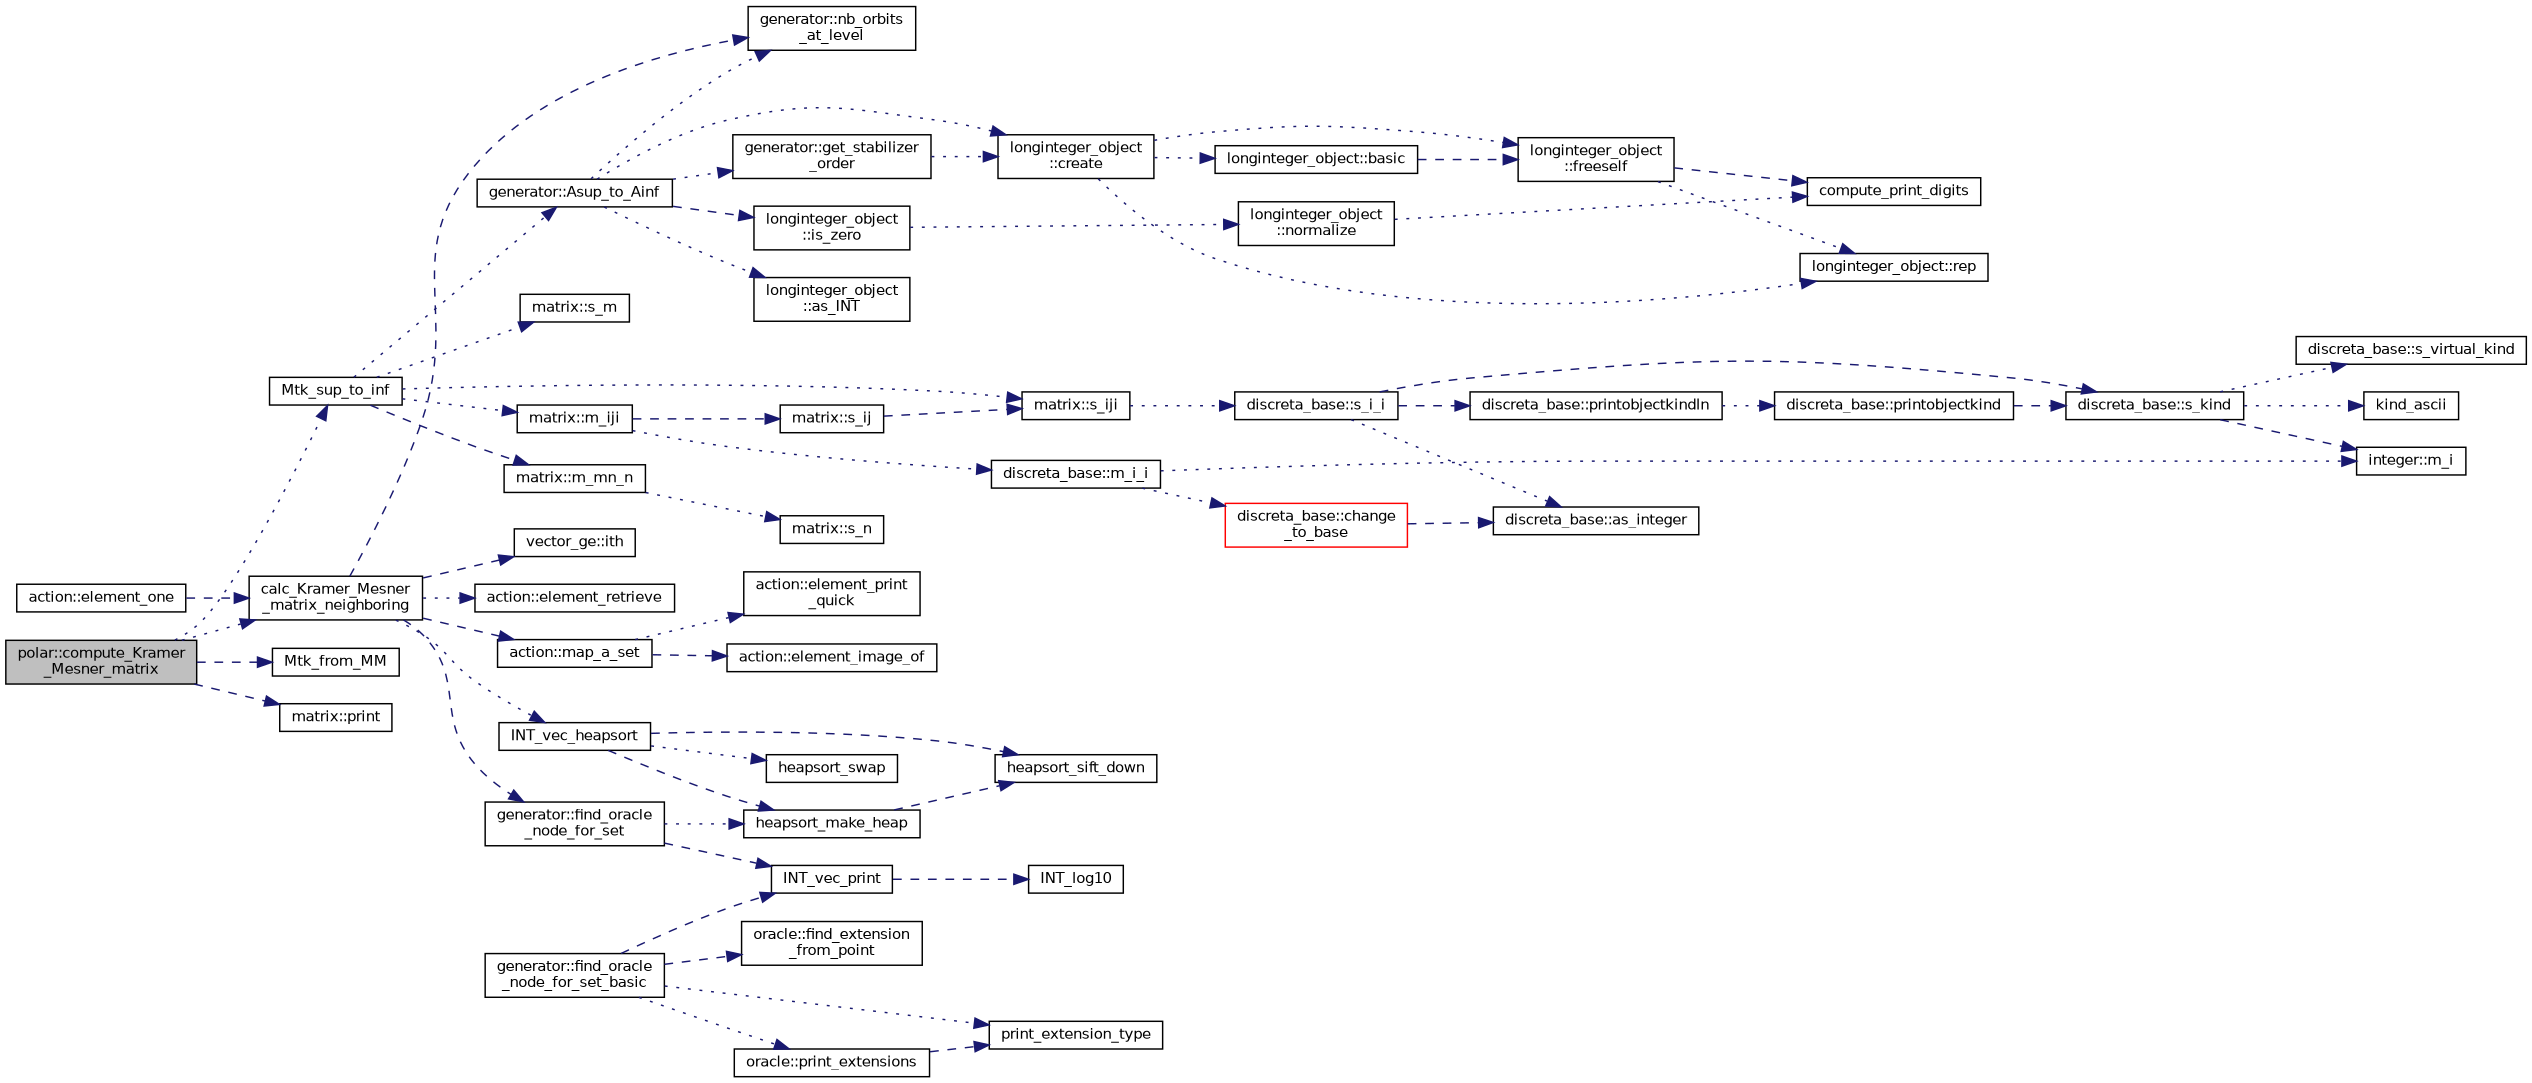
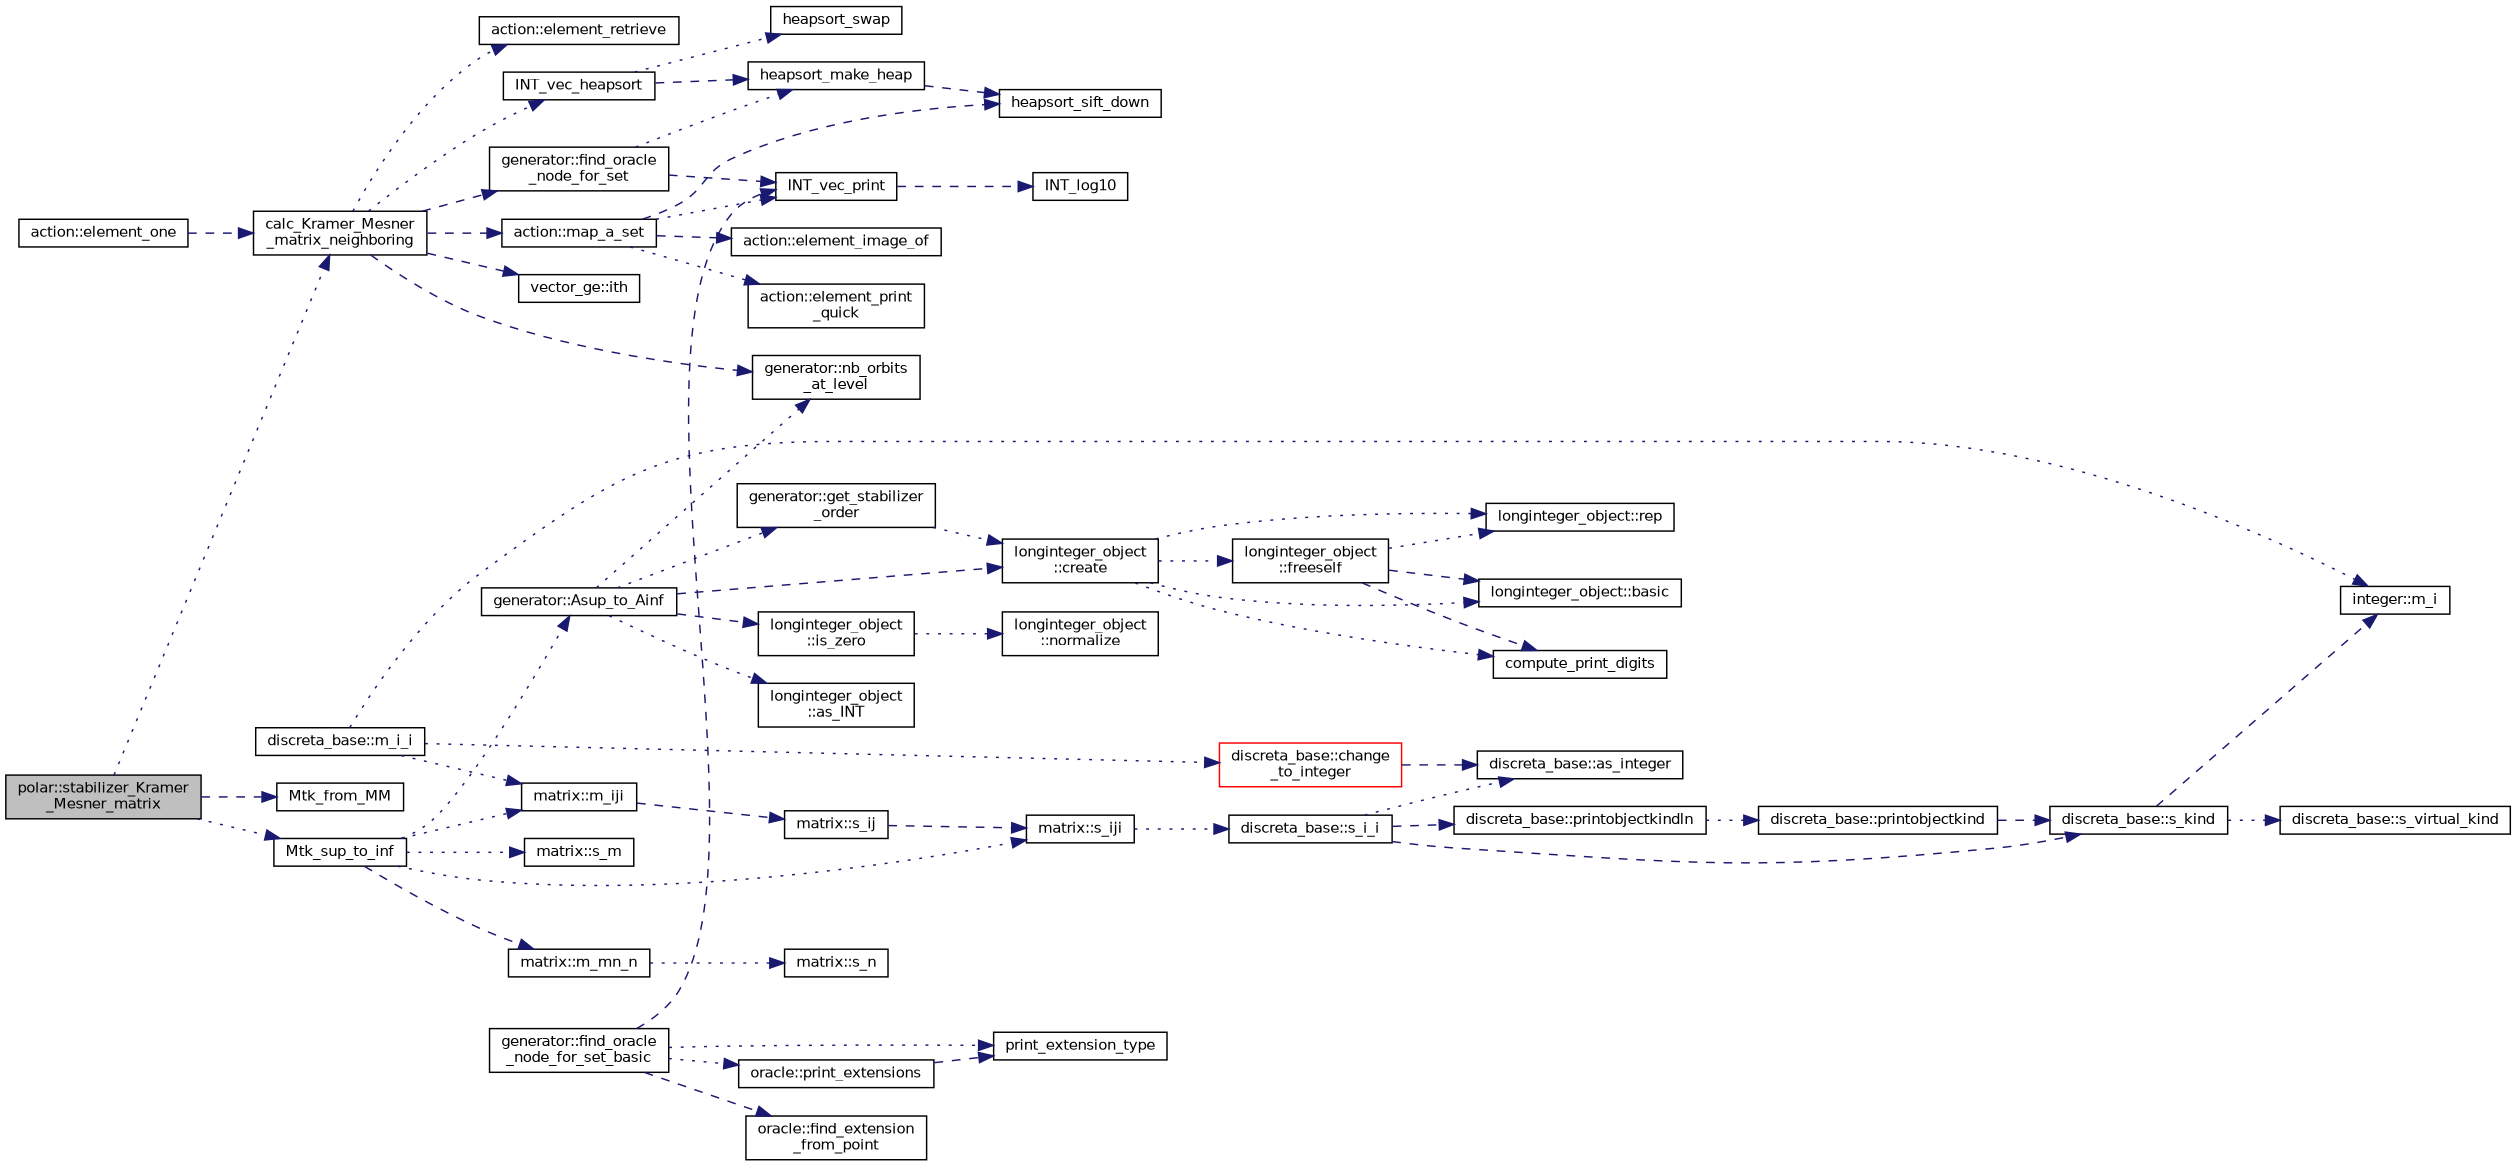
(788, 109) -> (832, 581)
(1460, 160) -> (1427, 575)
(1594, 208) -> (1305, 629)
none -> (709, 210)
(2411, 406) -> none
(804, 455) -> (454, 768)
(1316, 525) -> (1311, 765)
(101, 662) -> (103, 797)
(336, 718) -> none
(828, 734) -> (802, 133)
